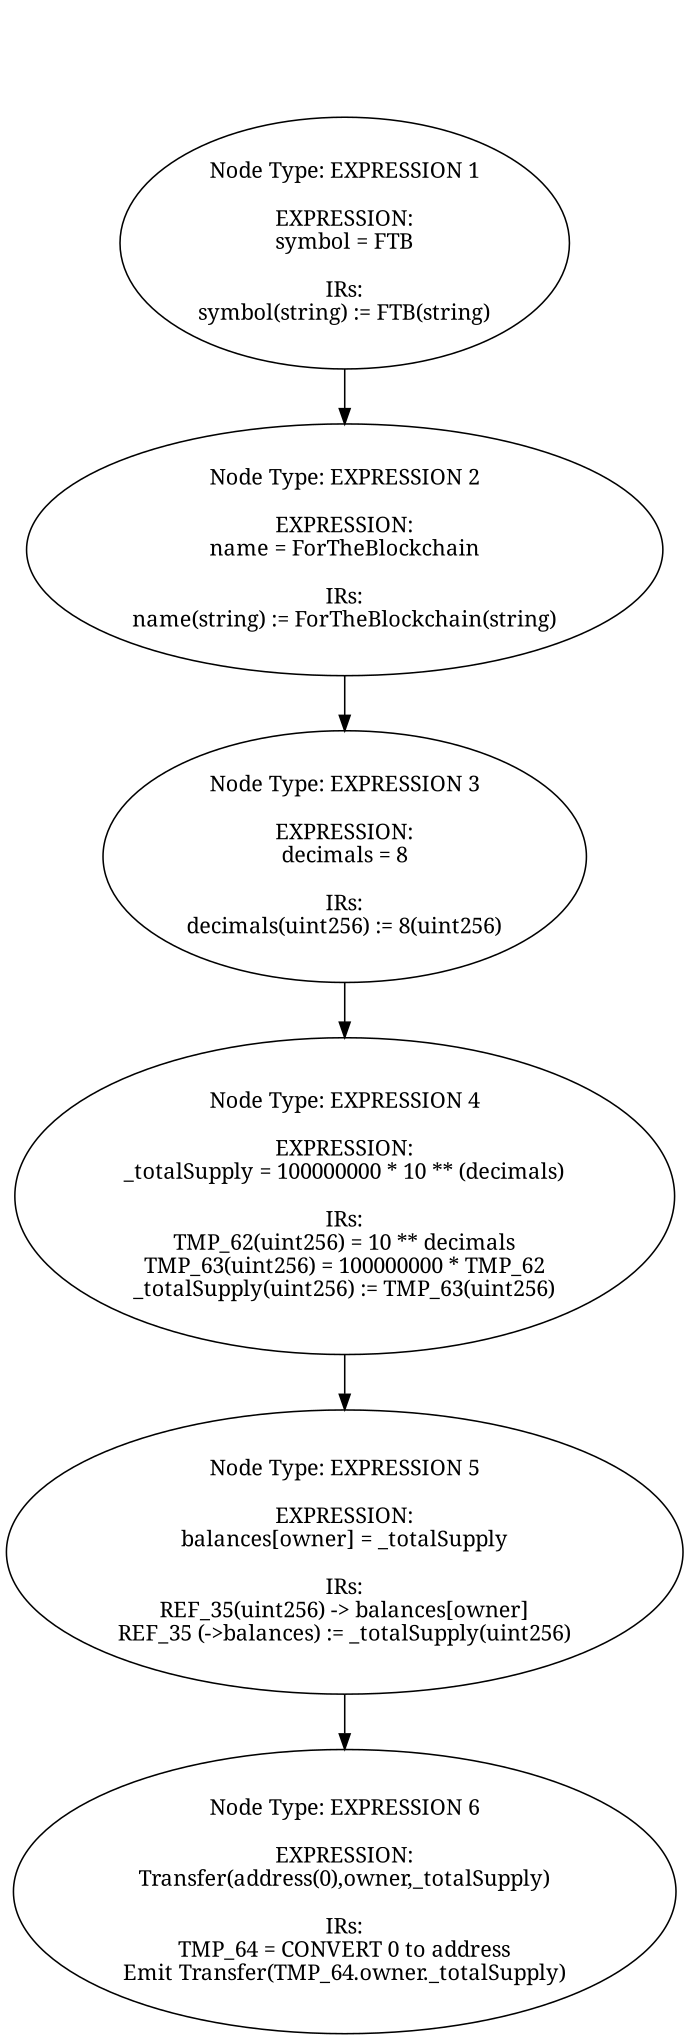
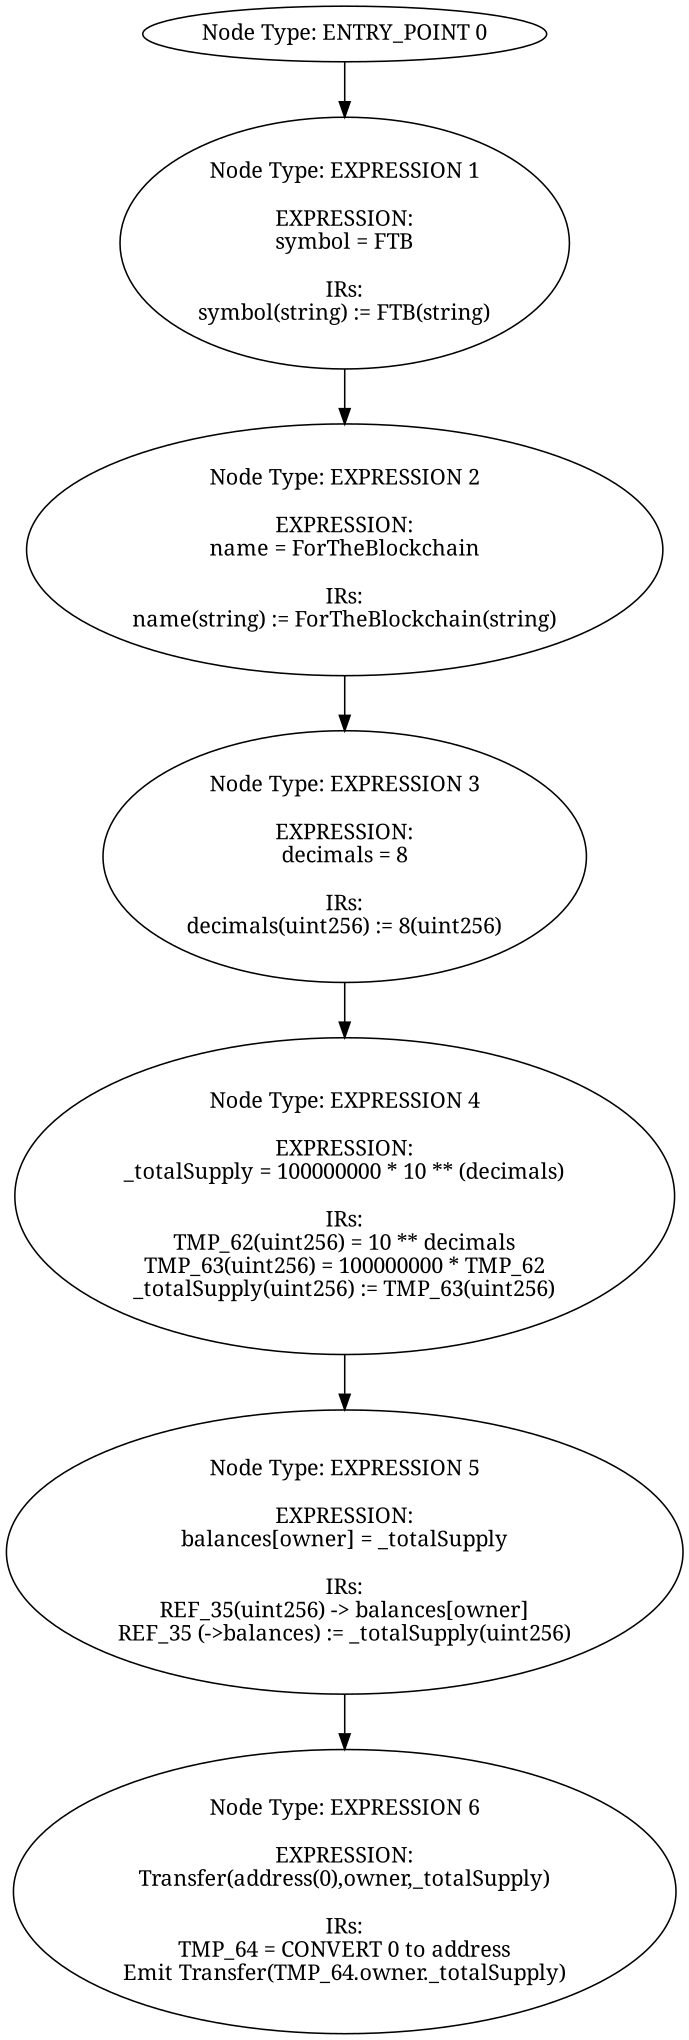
none -> (345, 34)
